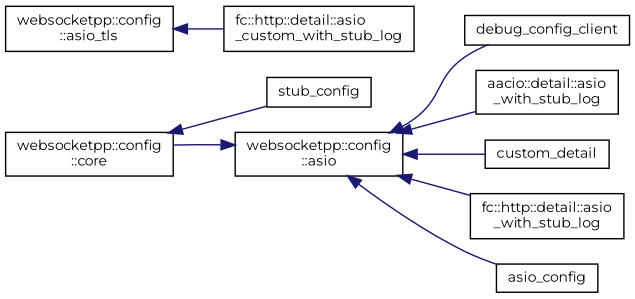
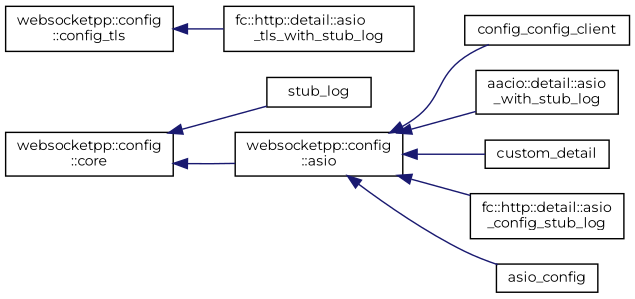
(89, 29) -> (89, 29)
(319, 29) -> (319, 29)
(547, 30) -> (547, 30)
(319, 92) -> (319, 92)
(197, 145) -> (211, 164)
(547, 216) -> (547, 216)
